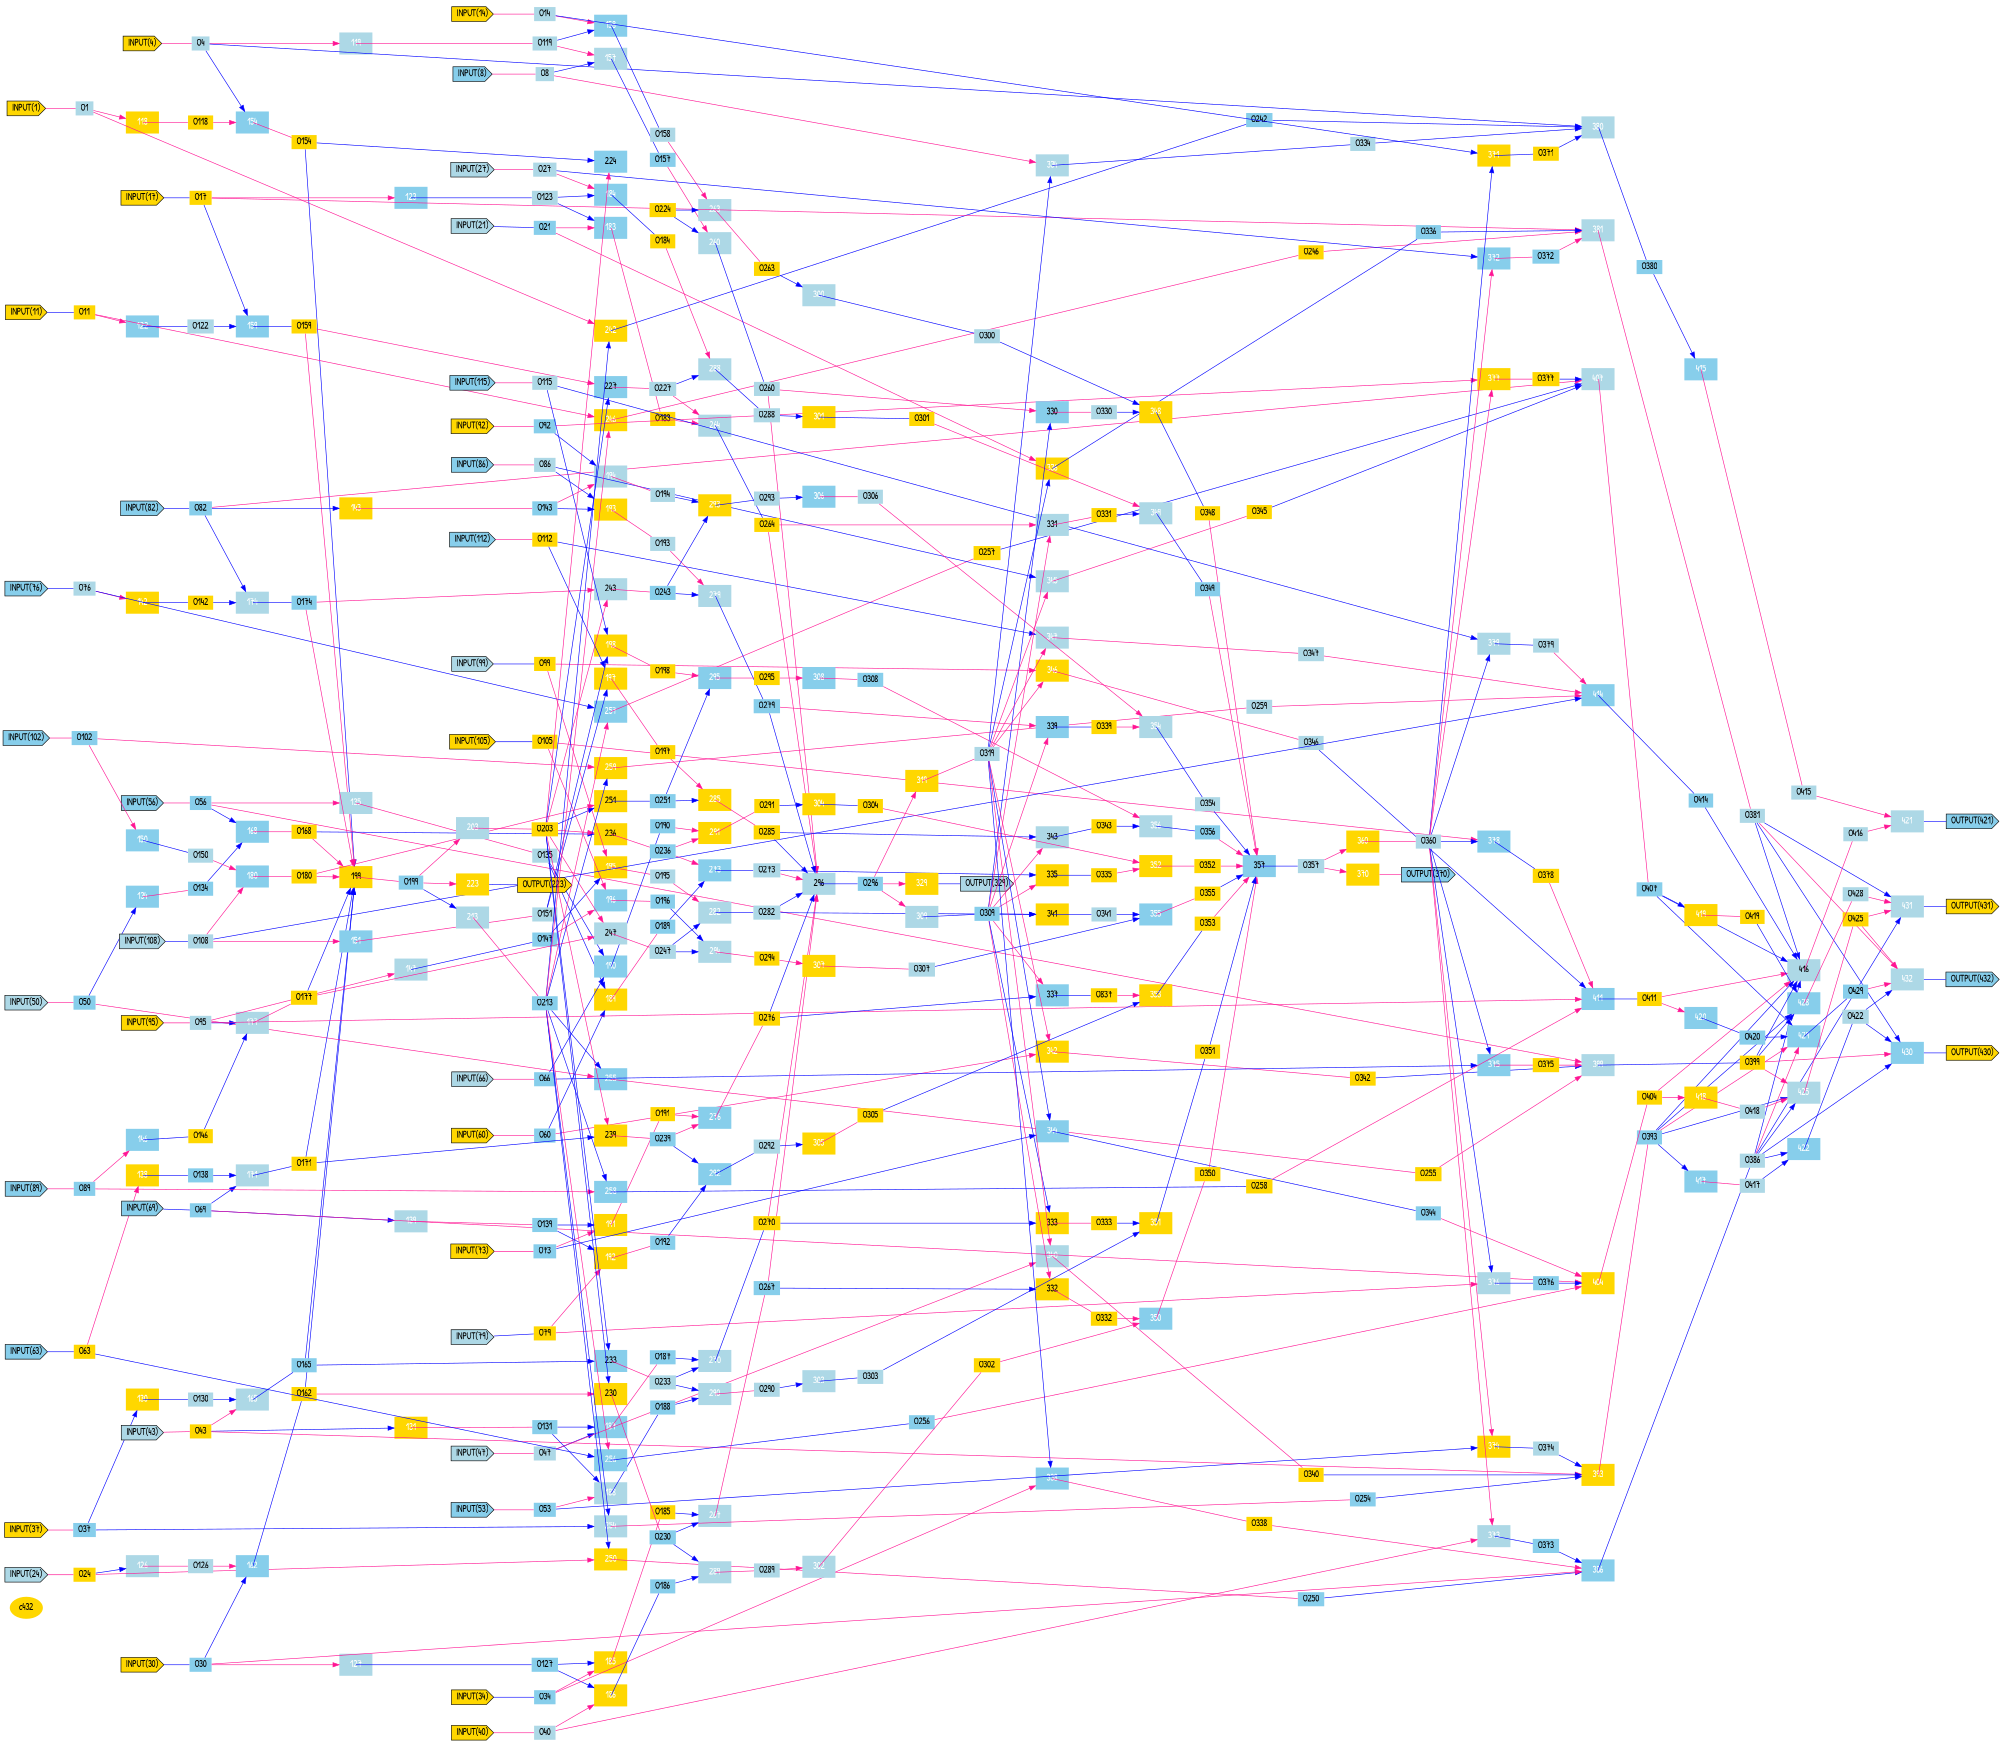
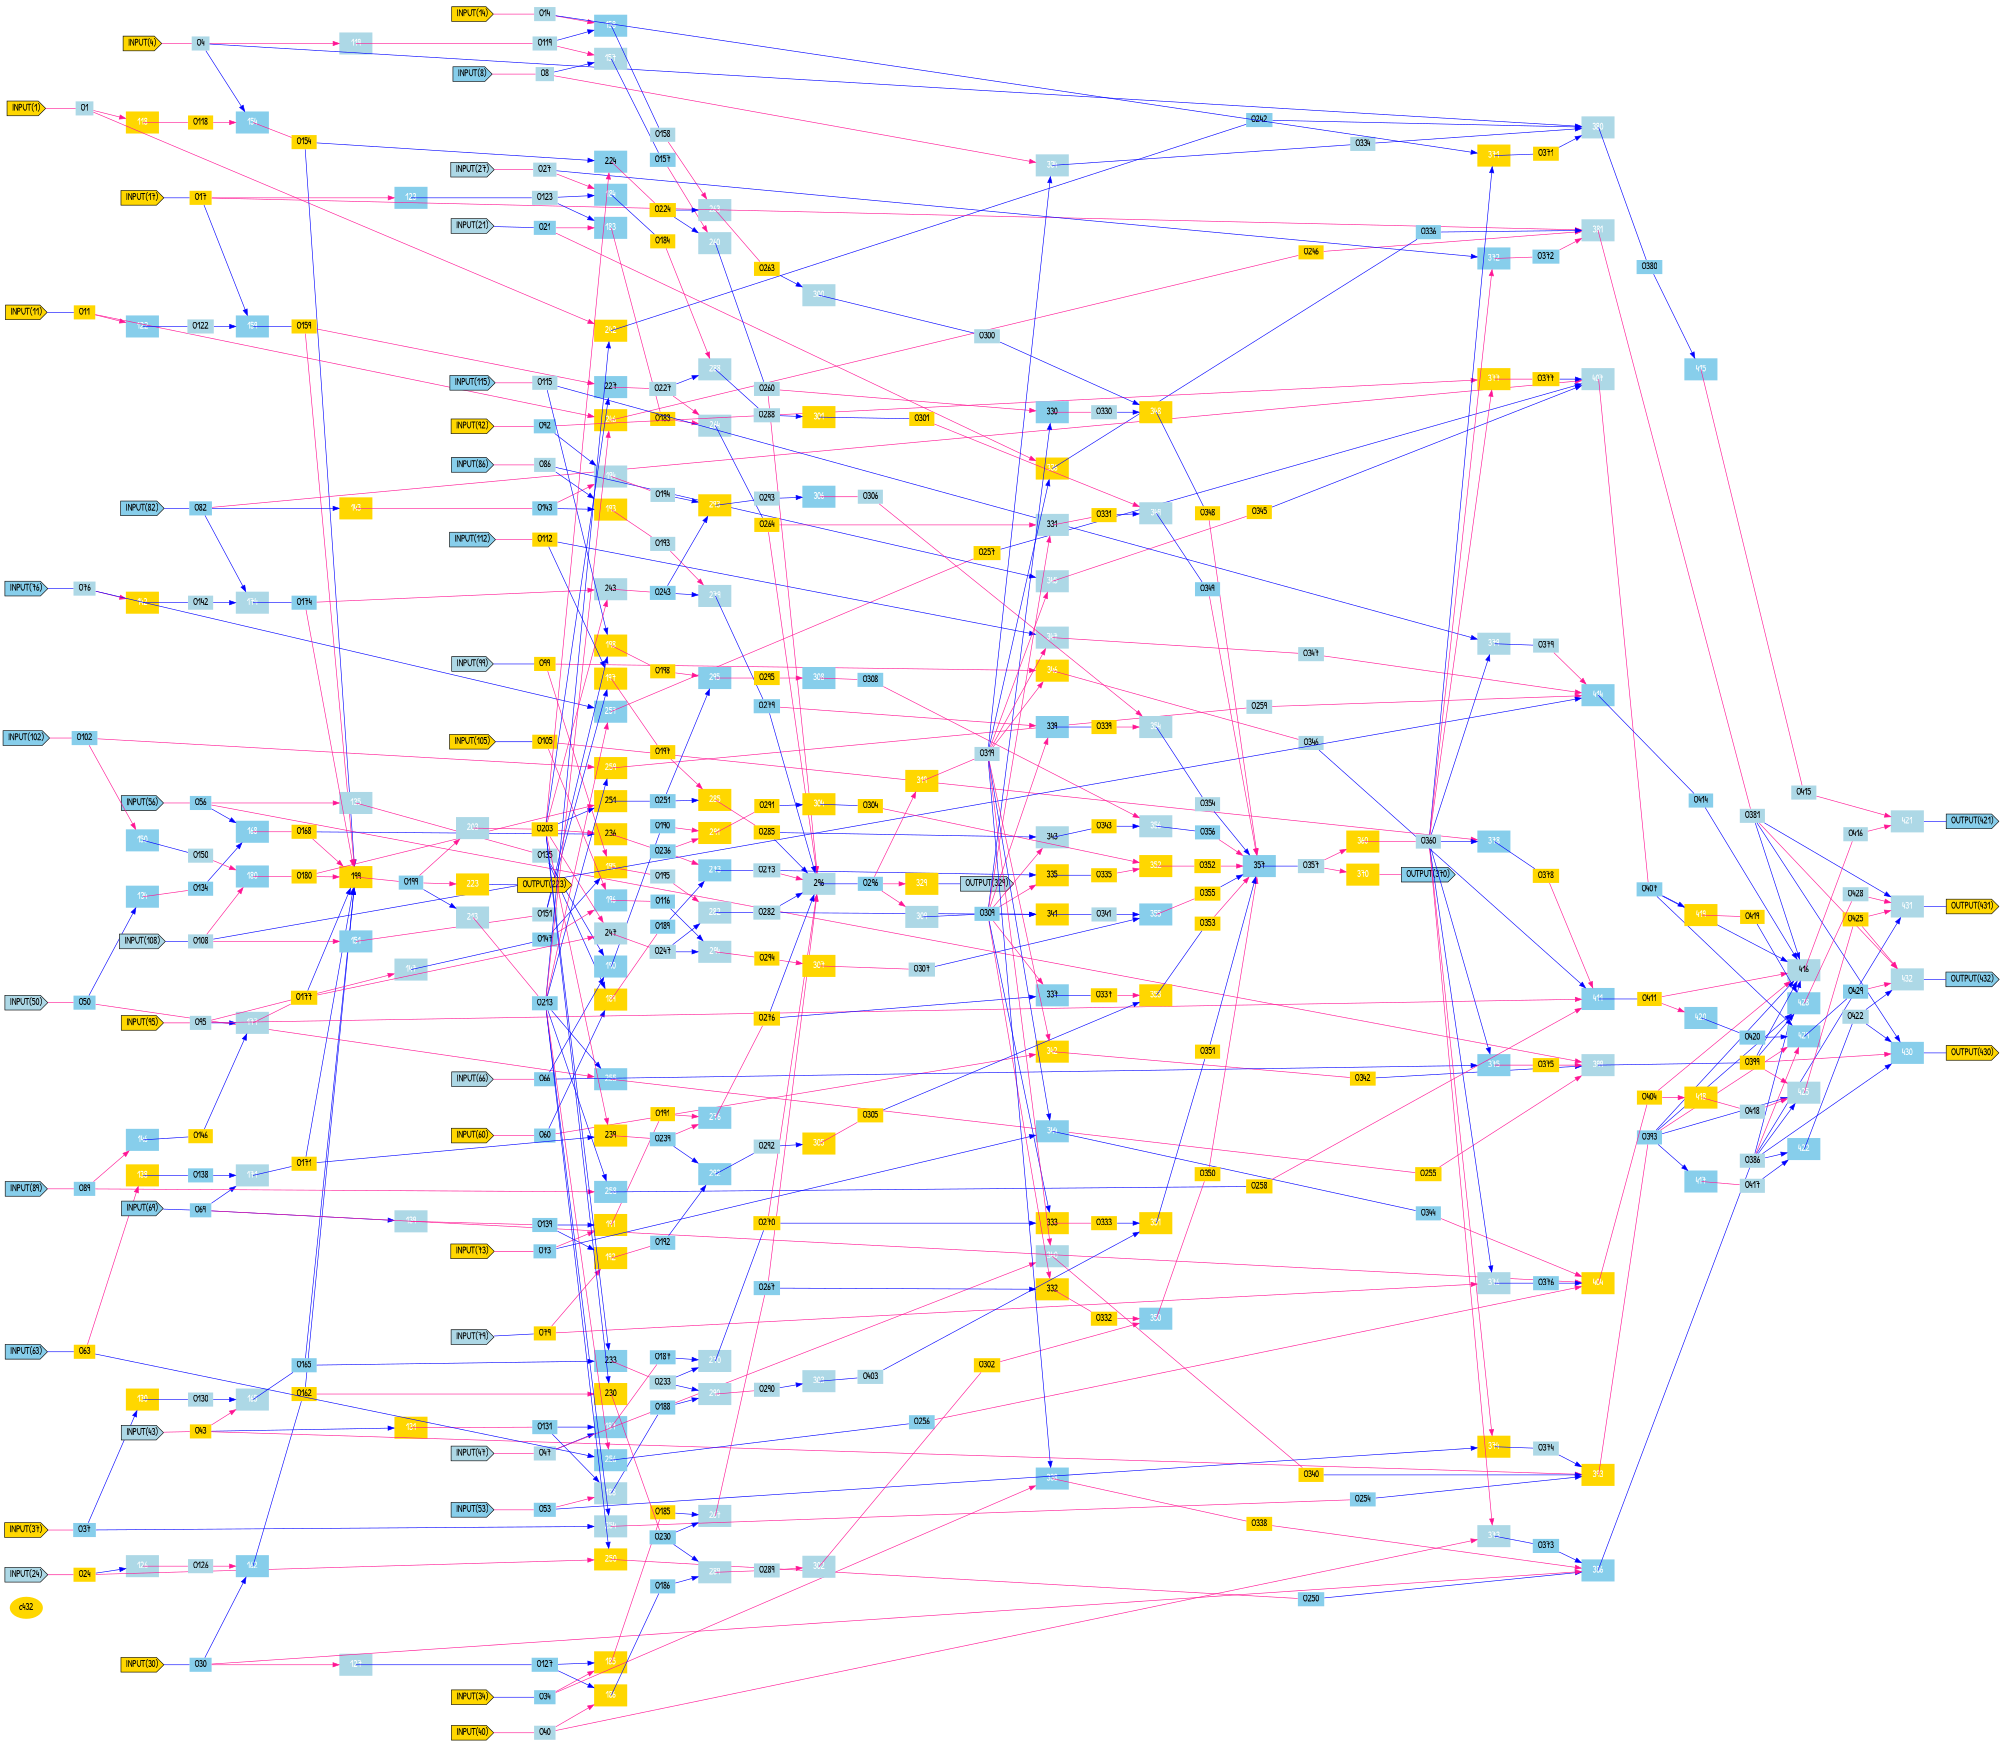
none -> (633, 182)
(201, 603) -> (201, 603)
(663, 902) -> (663, 902)
(1104, 995) -> (1104, 995)
(870, 1377) -> (870, 1377)
